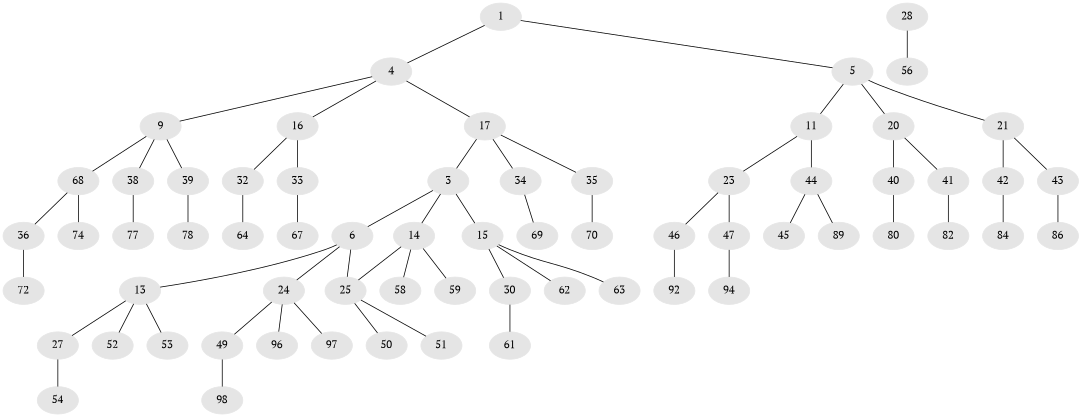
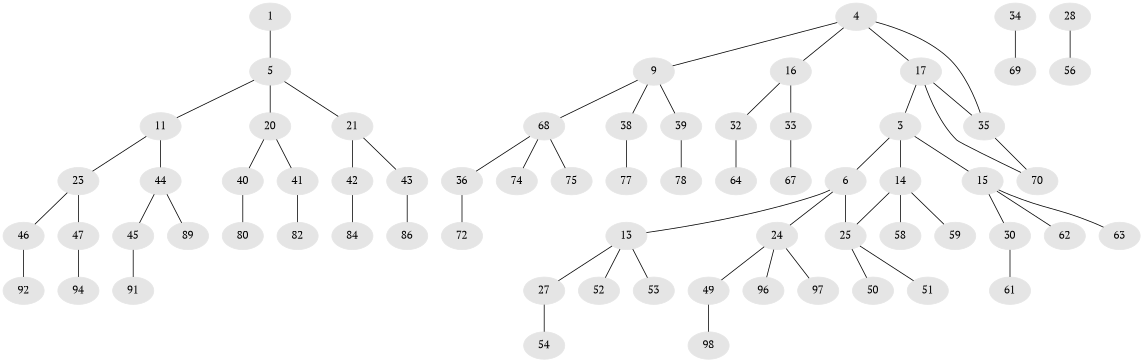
(446, 44) -> (942, 52)
(503, 154) -> (960, 142)
none -> (572, 181)
none -> (133, 291)
